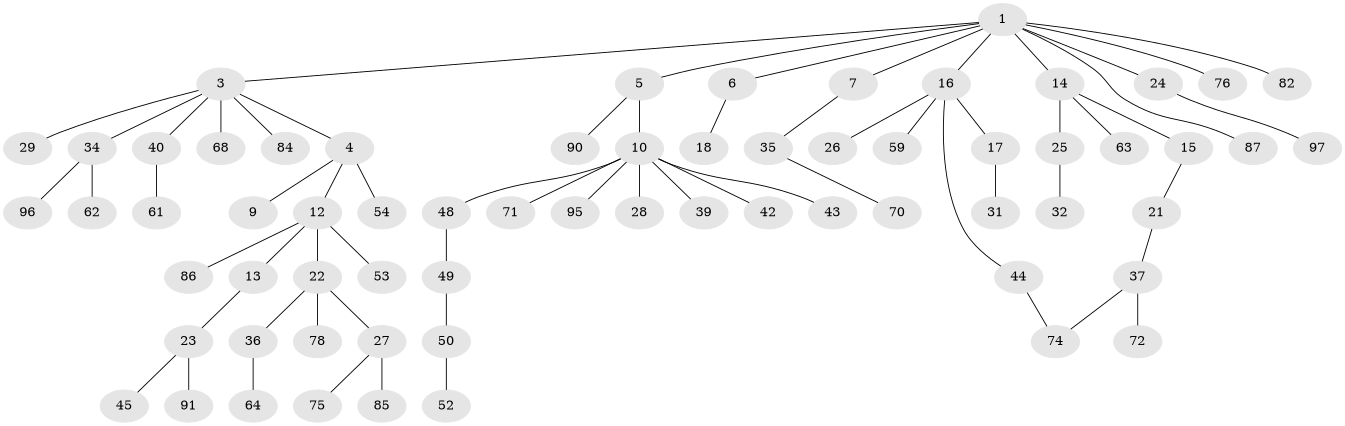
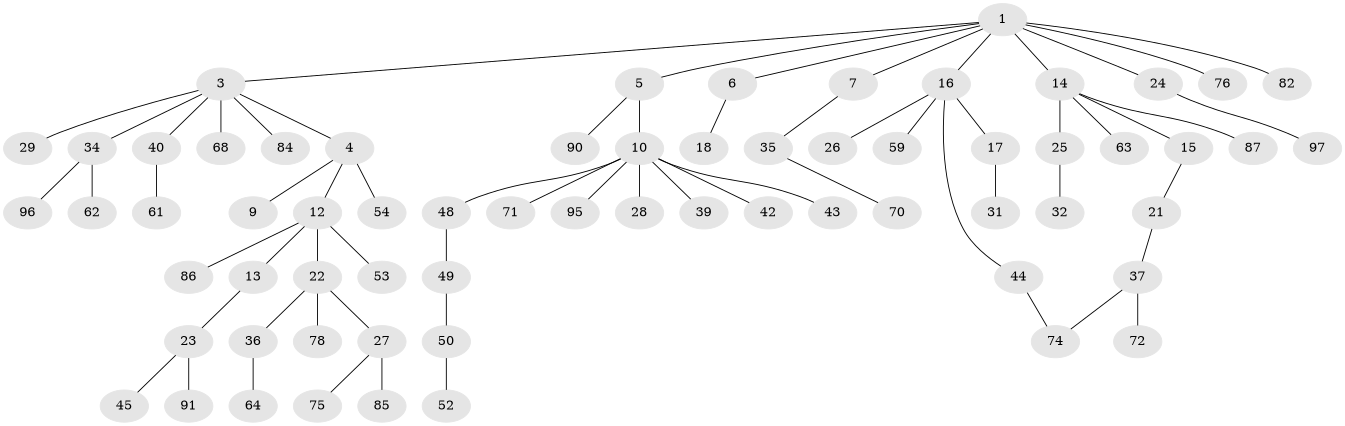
(1121, 97) -> (1157, 115)
